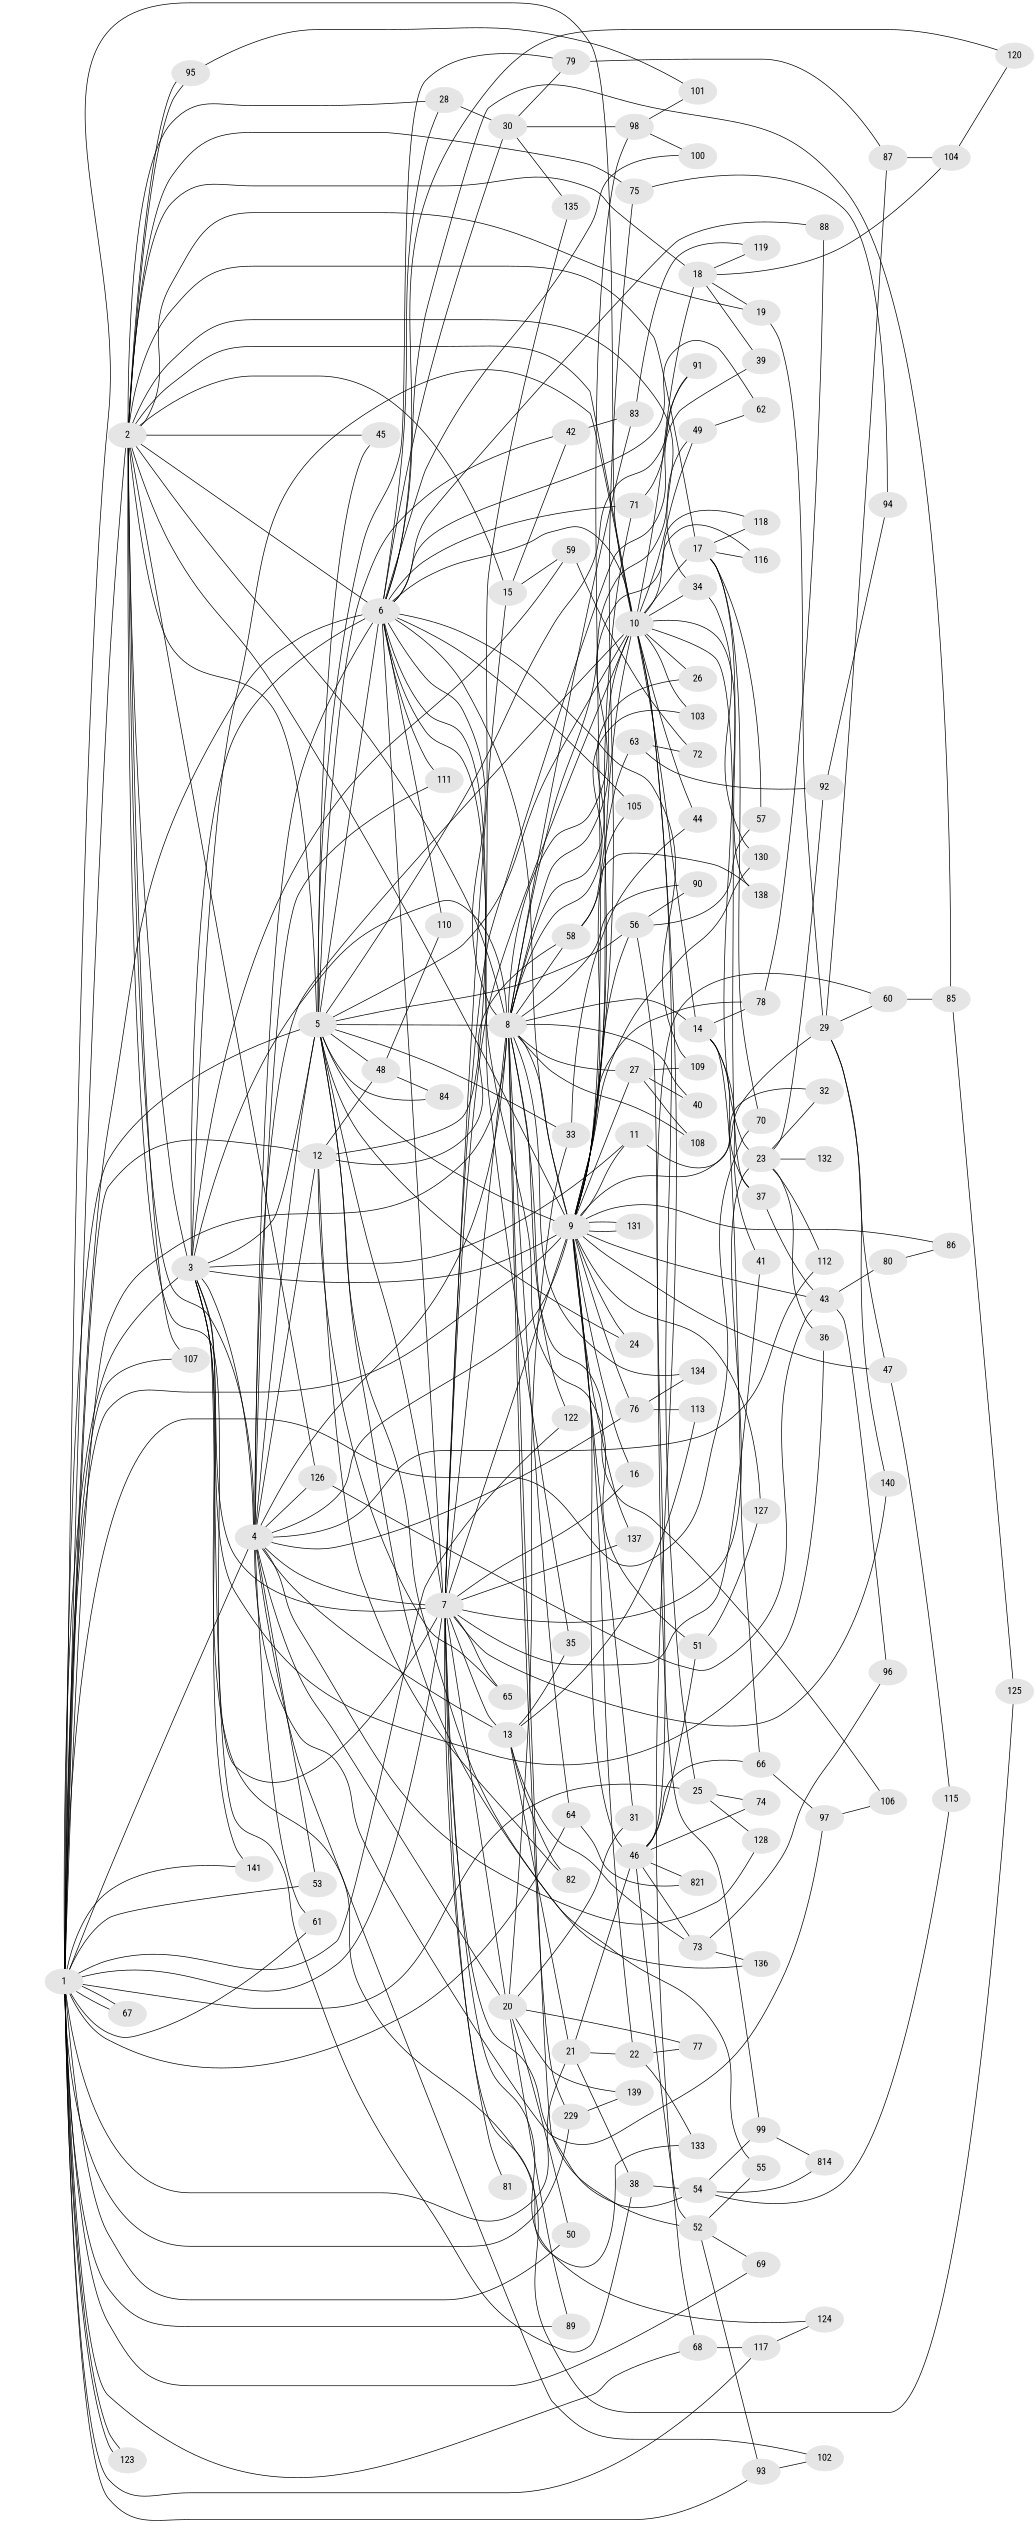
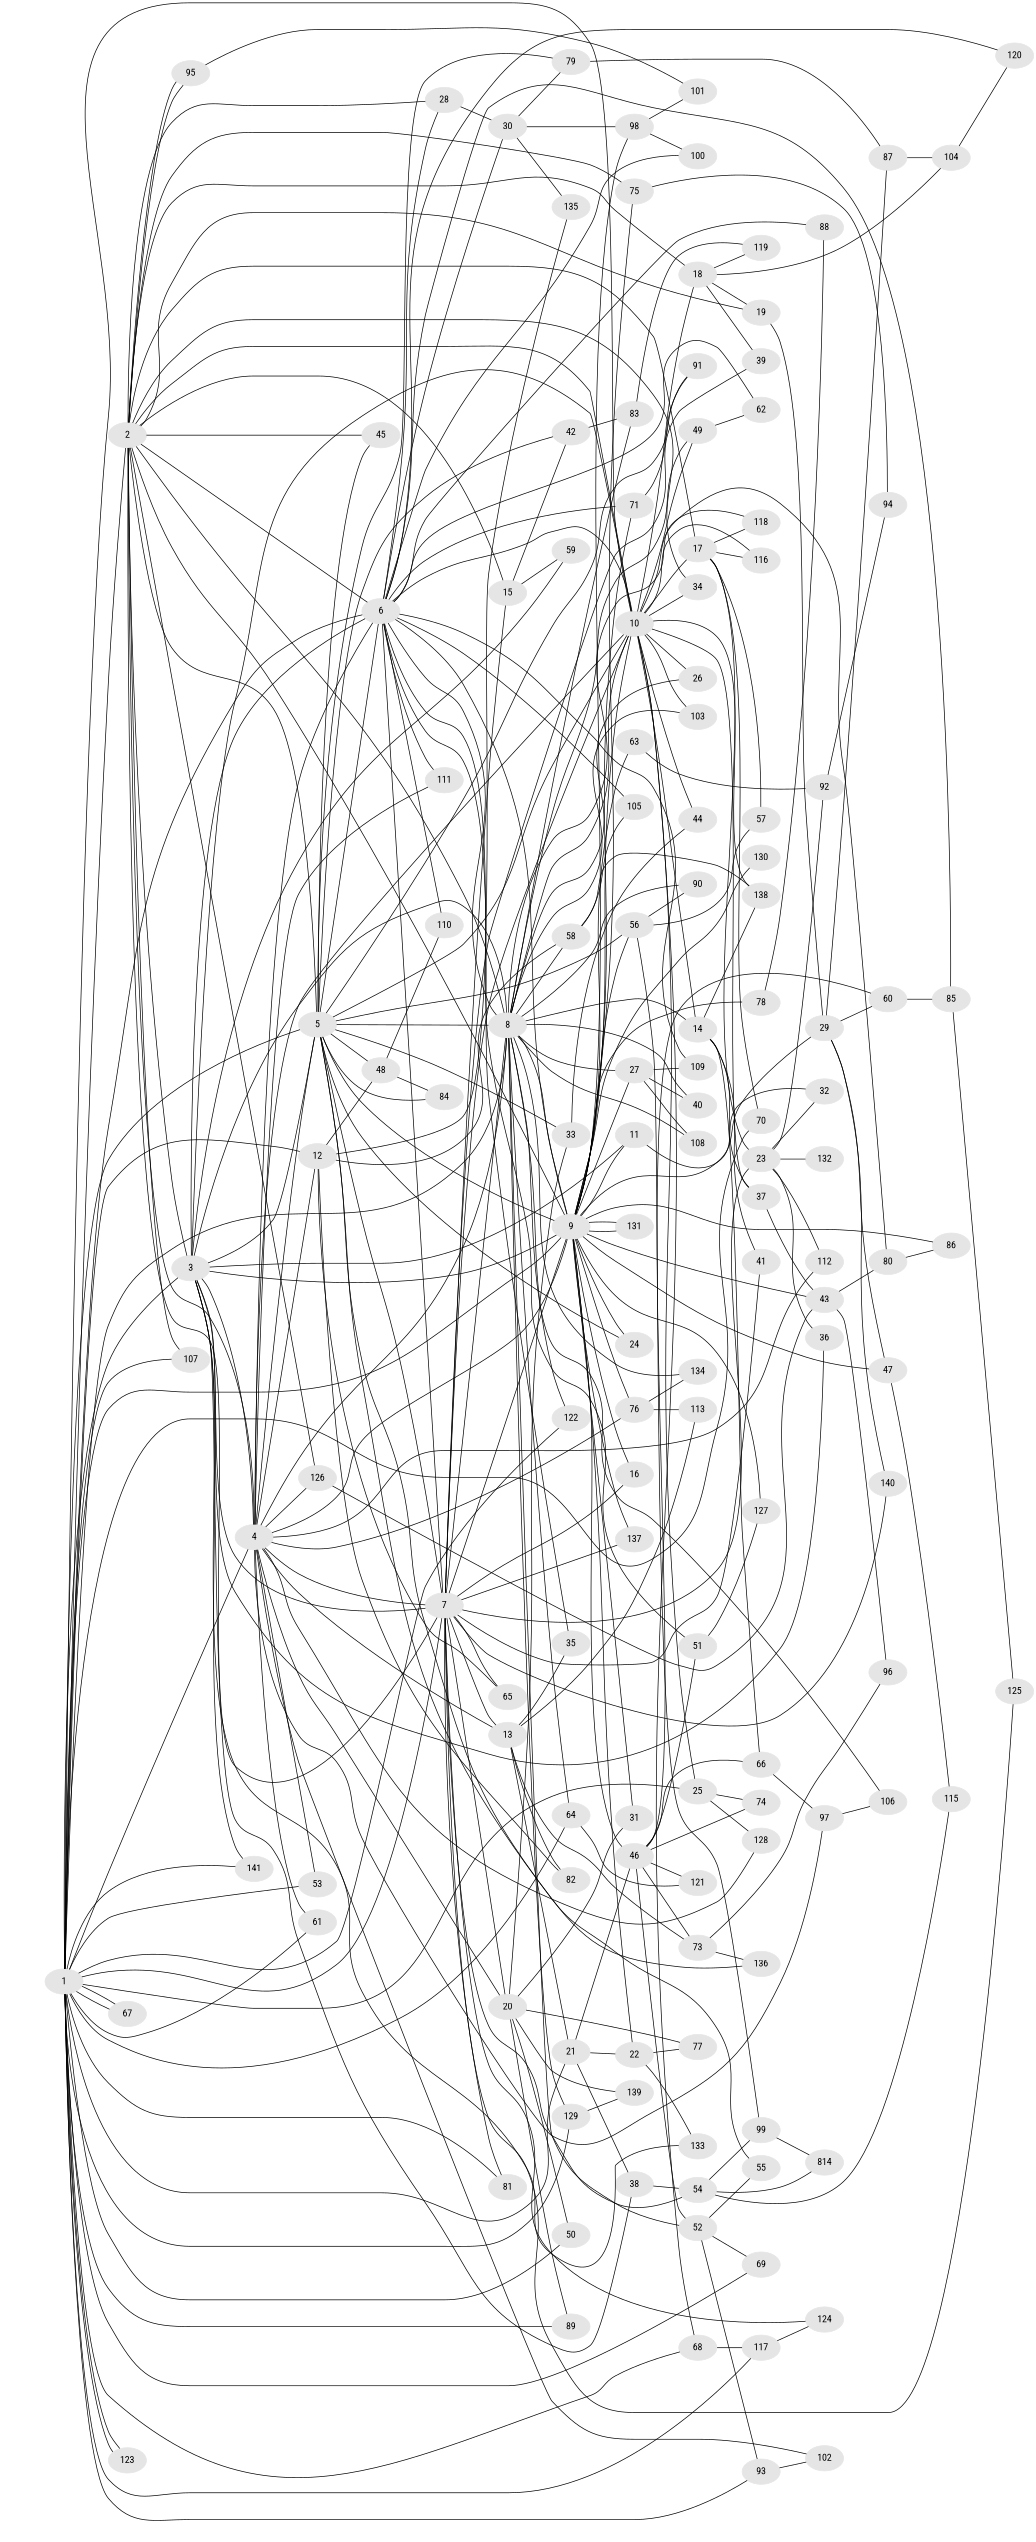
(726, 749) -> none
(698, 755) -> none
none -> (843, 759)
(737, 1013) -> (718, 987)
(698, 1883) -> (698, 1883)
none -> (256, 2117)
(571, 2117) -> (571, 2117)
